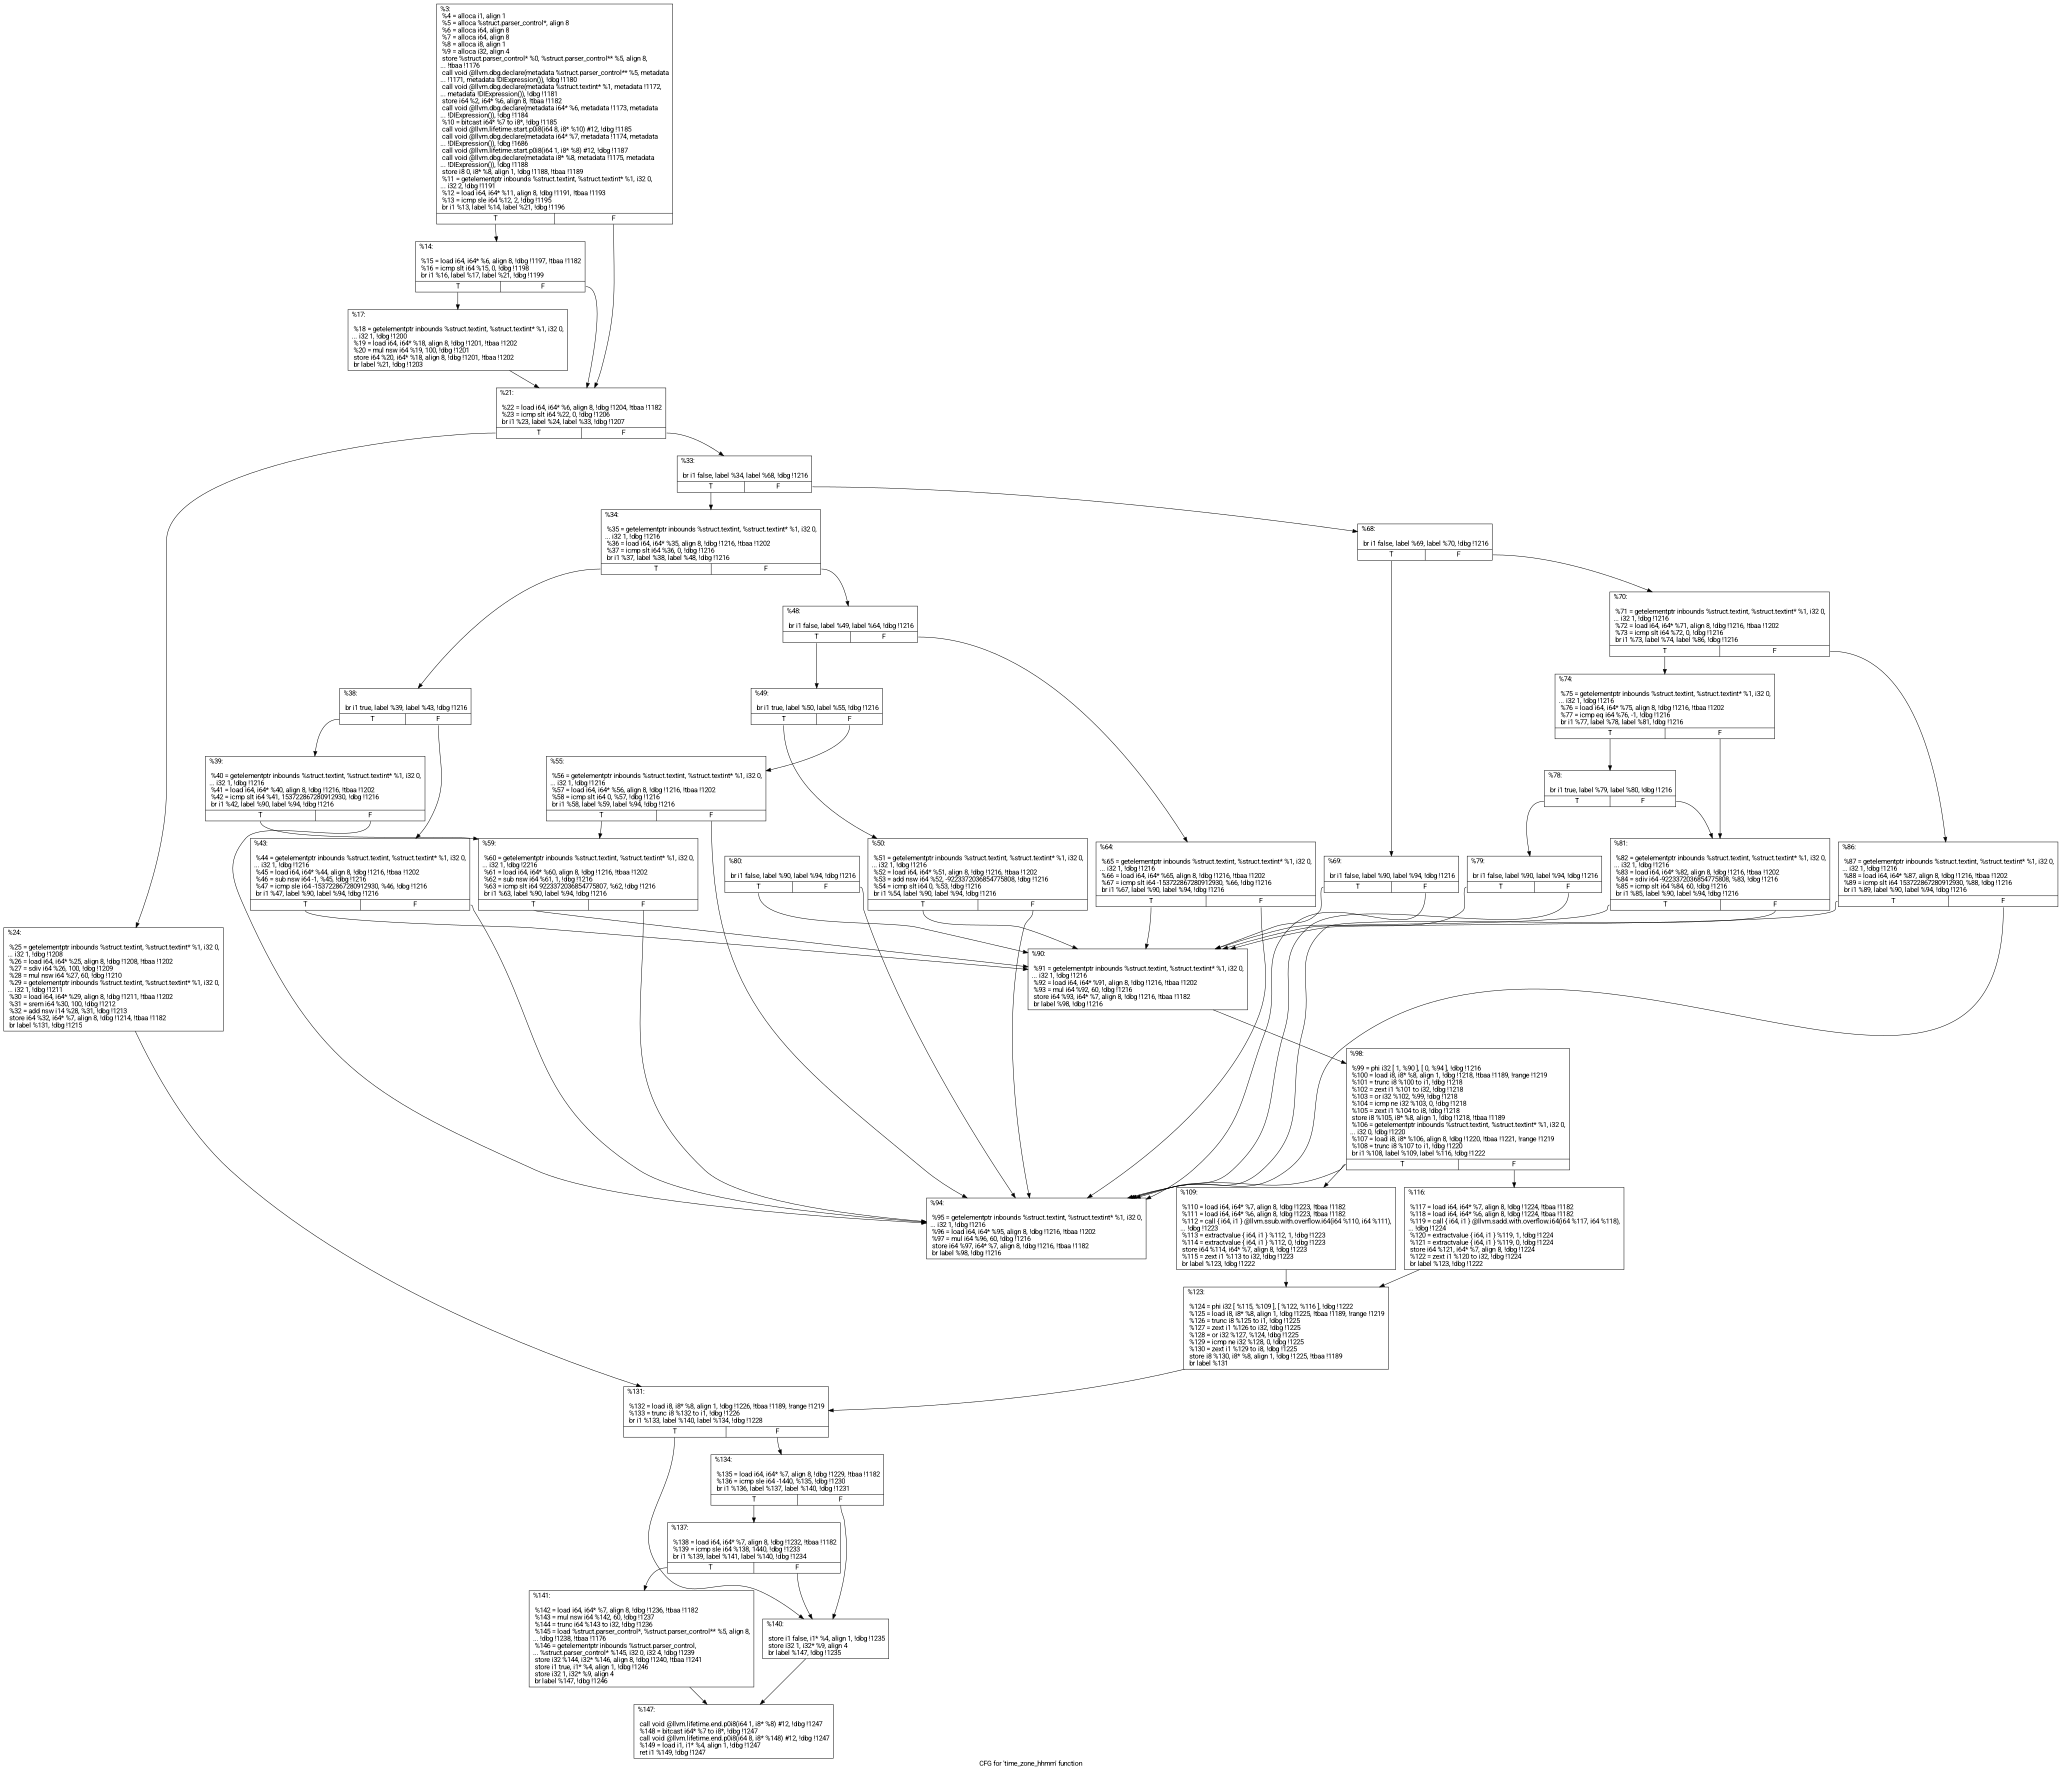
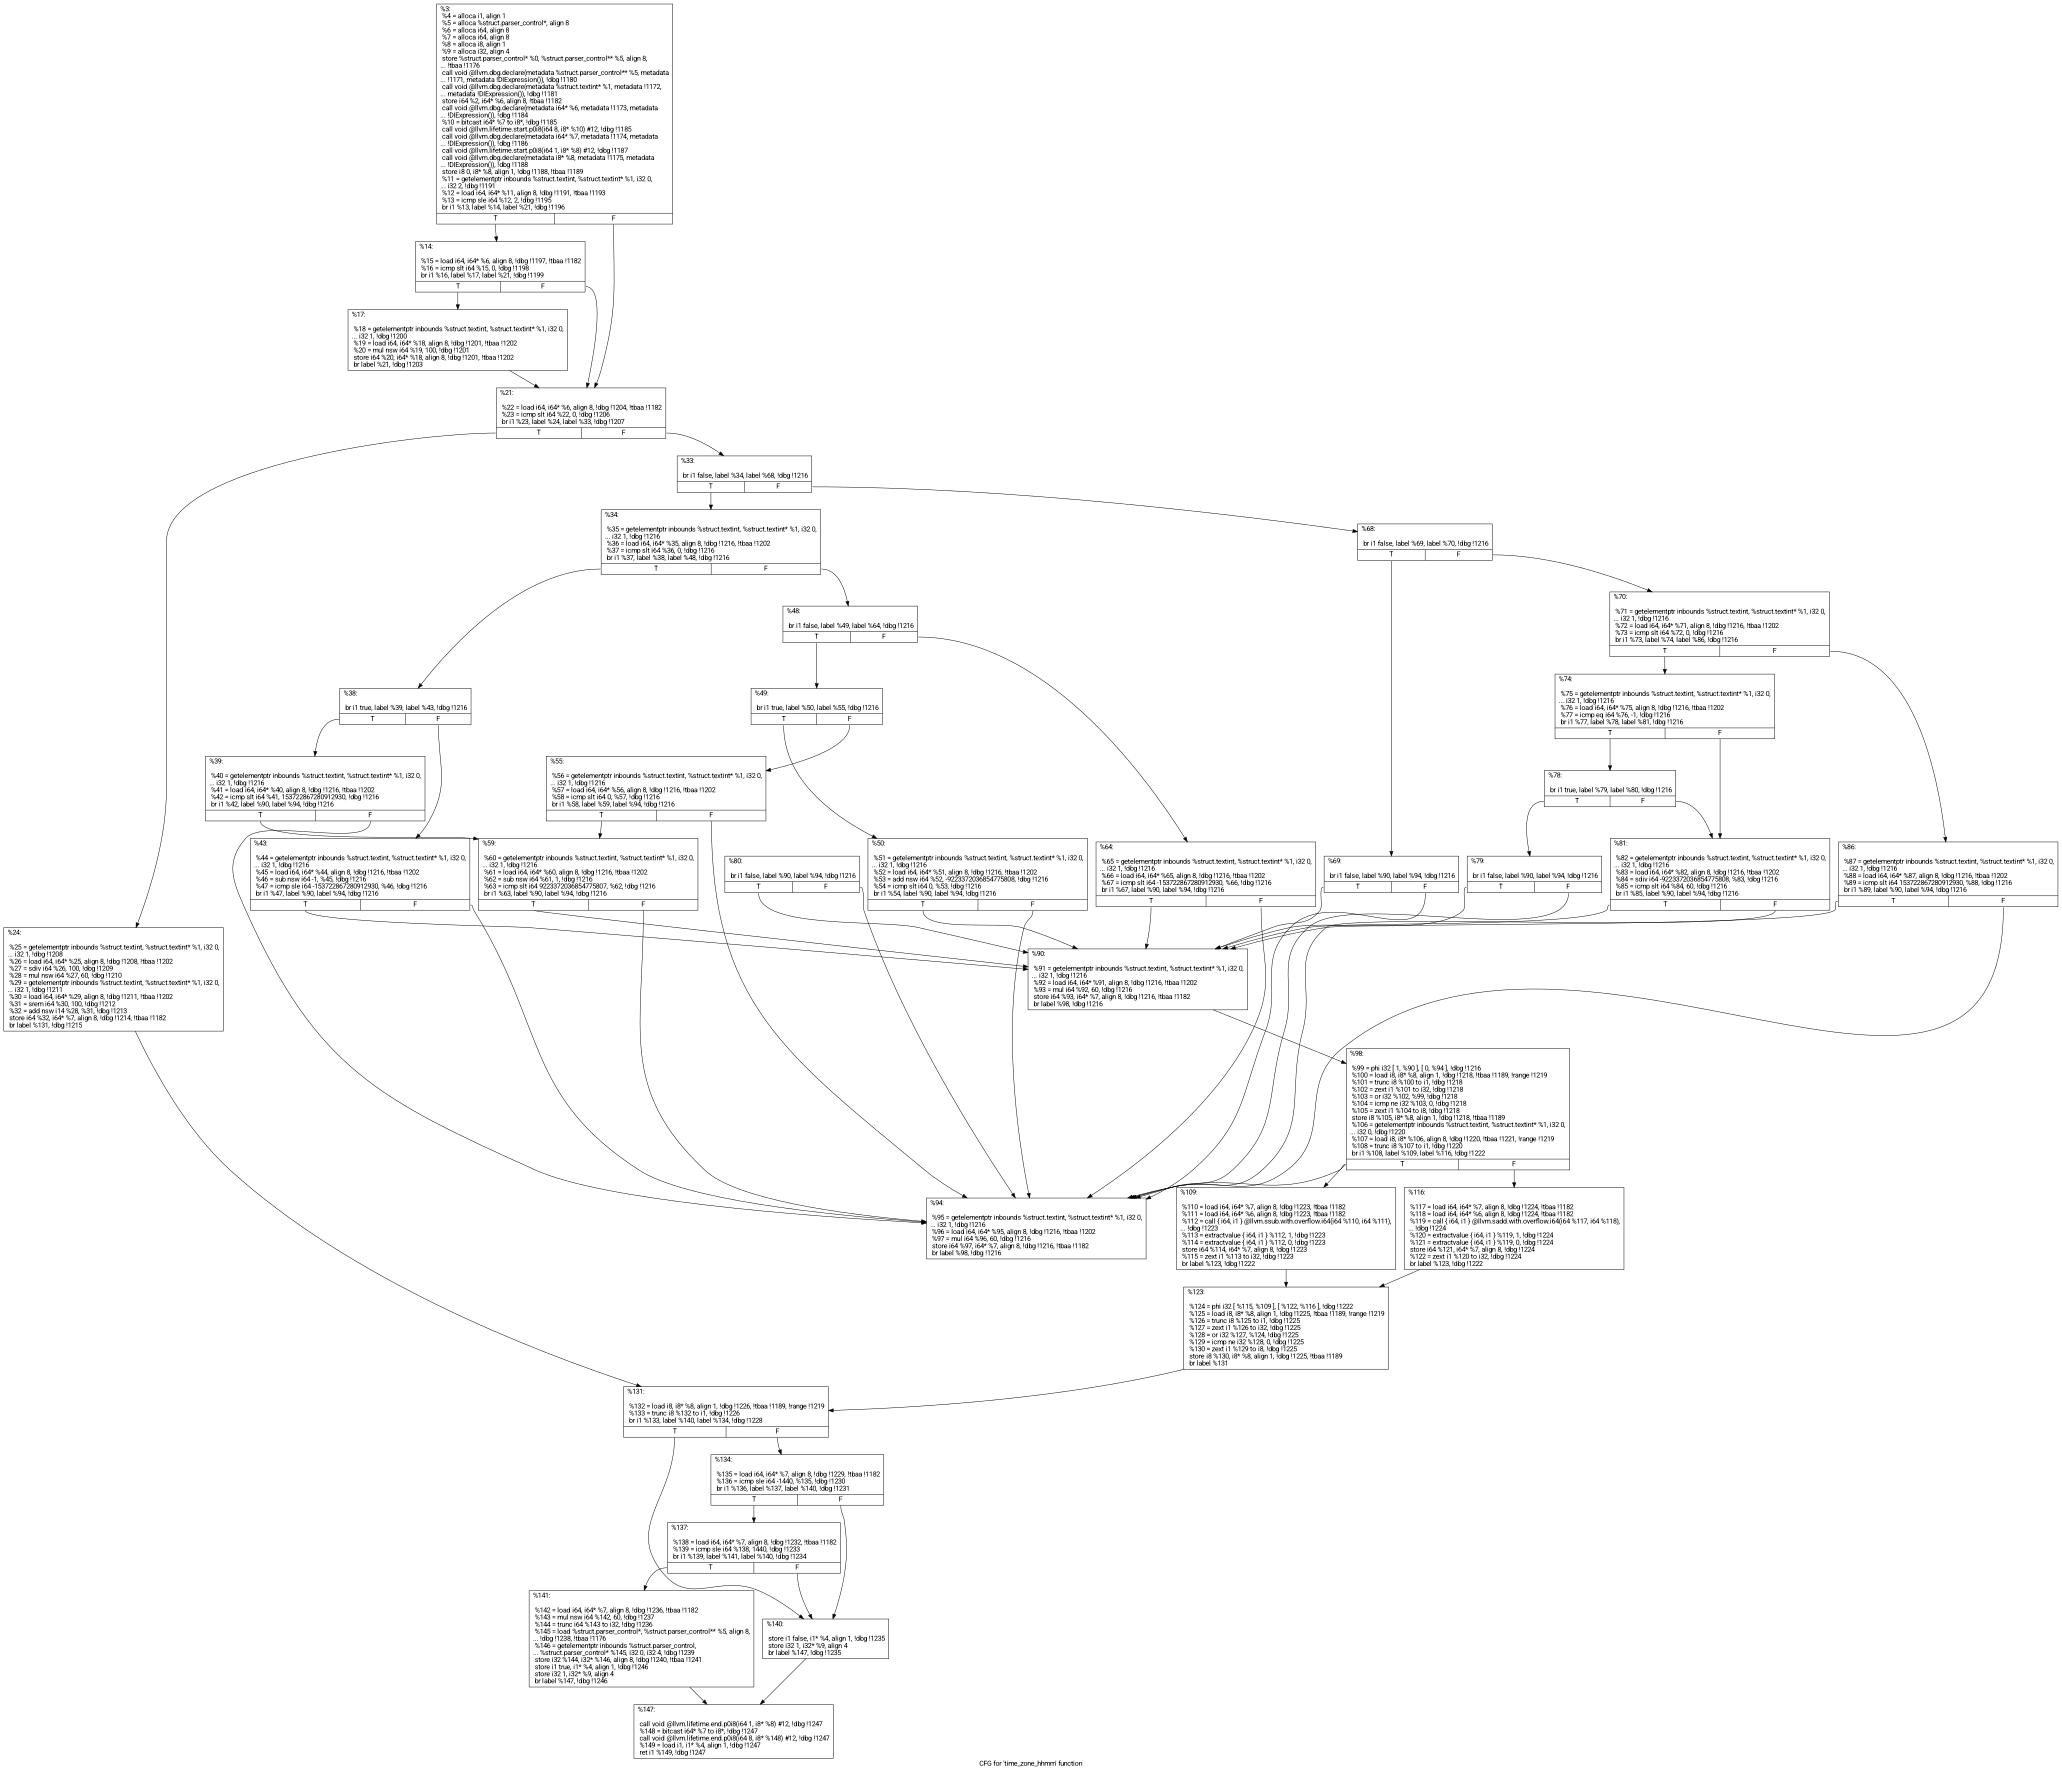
(484, 144) -> (484, 144)
(510, 865) -> (510, 865)
